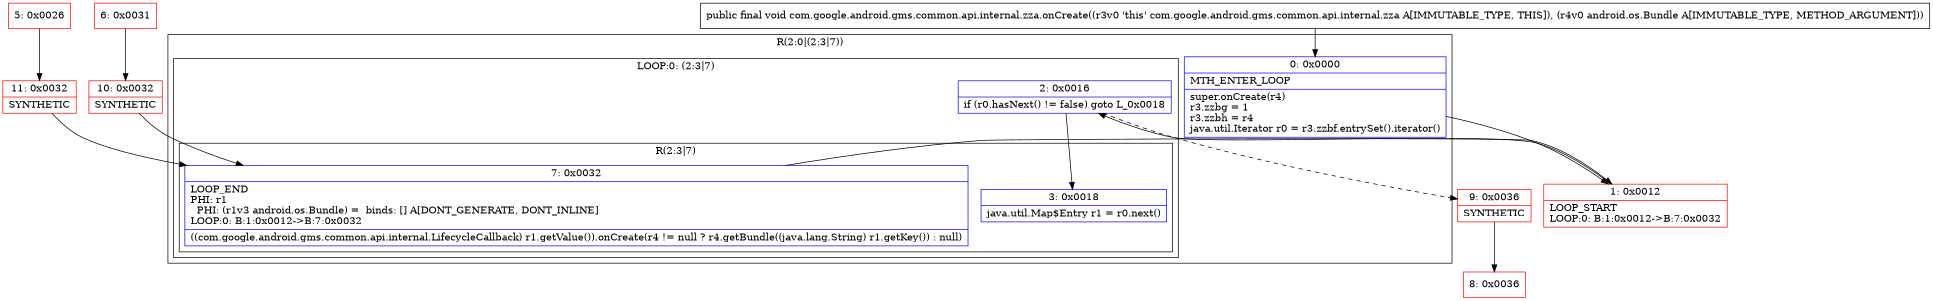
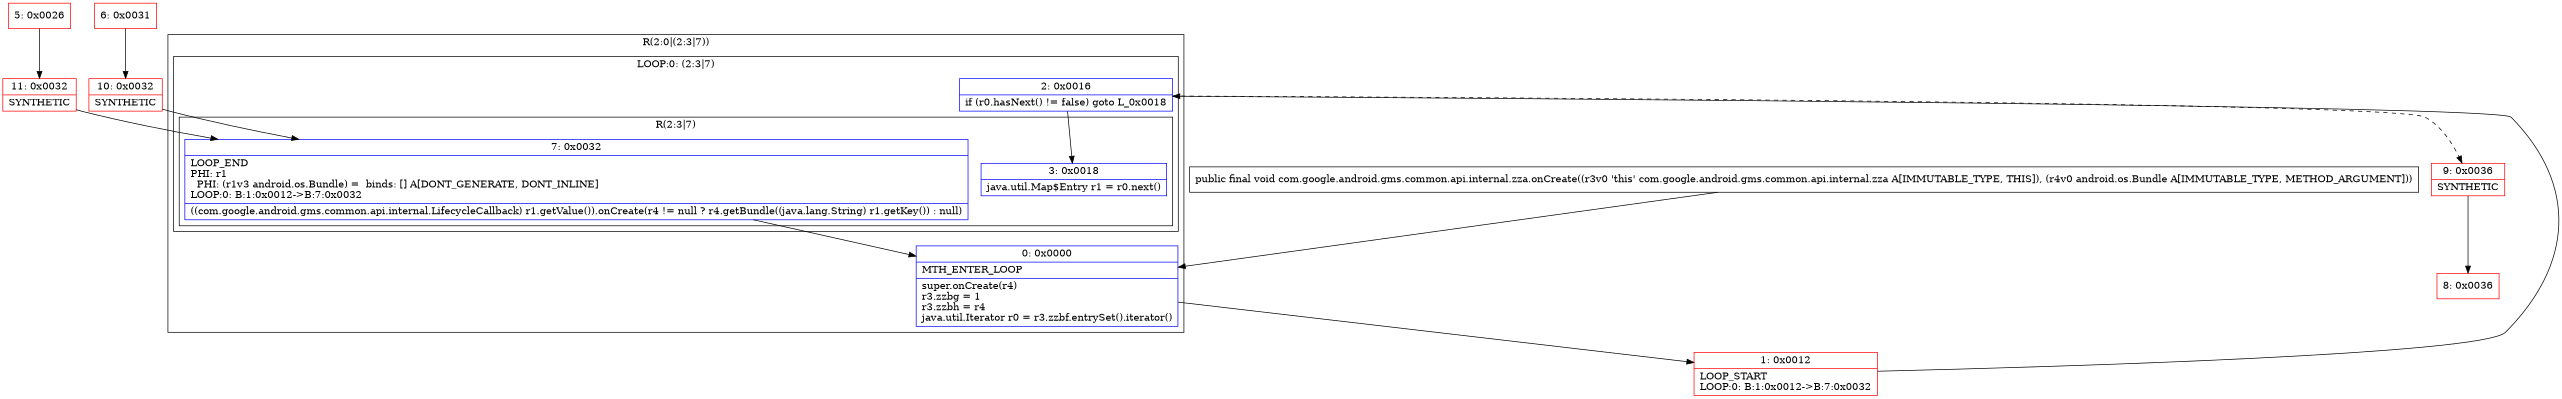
(1200, 139) -> (831, 237)
